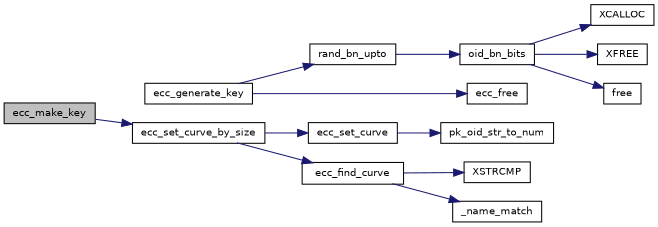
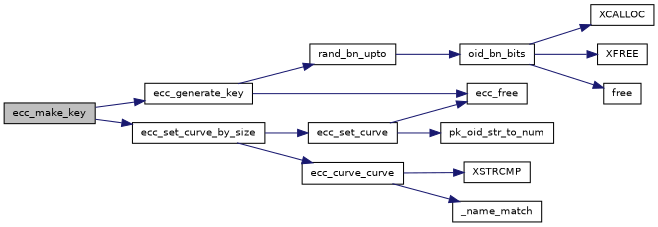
none -> (115, 105)
none -> (423, 114)
(353, 173) -> (353, 173)
